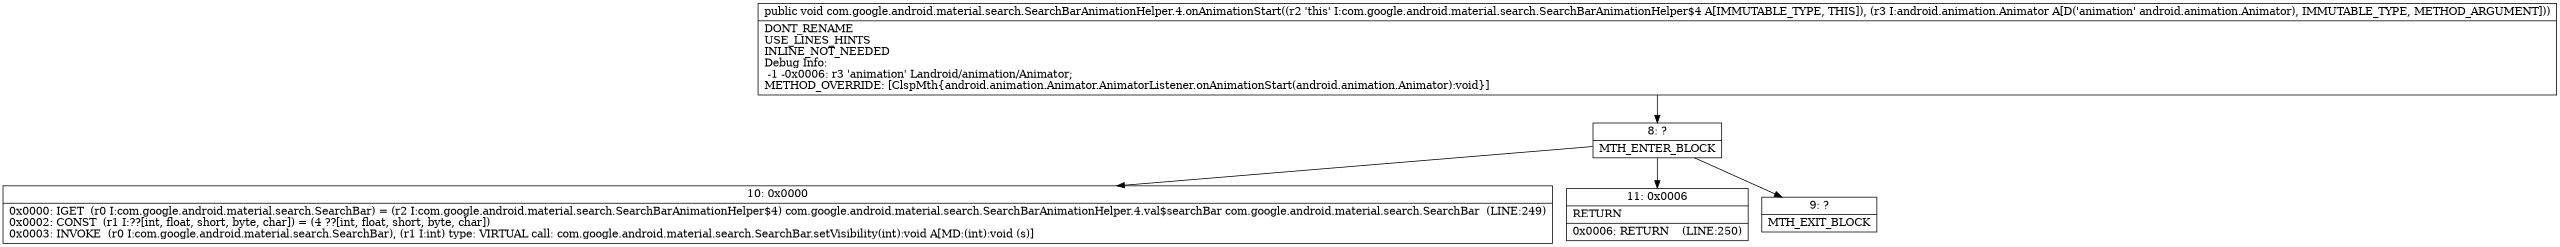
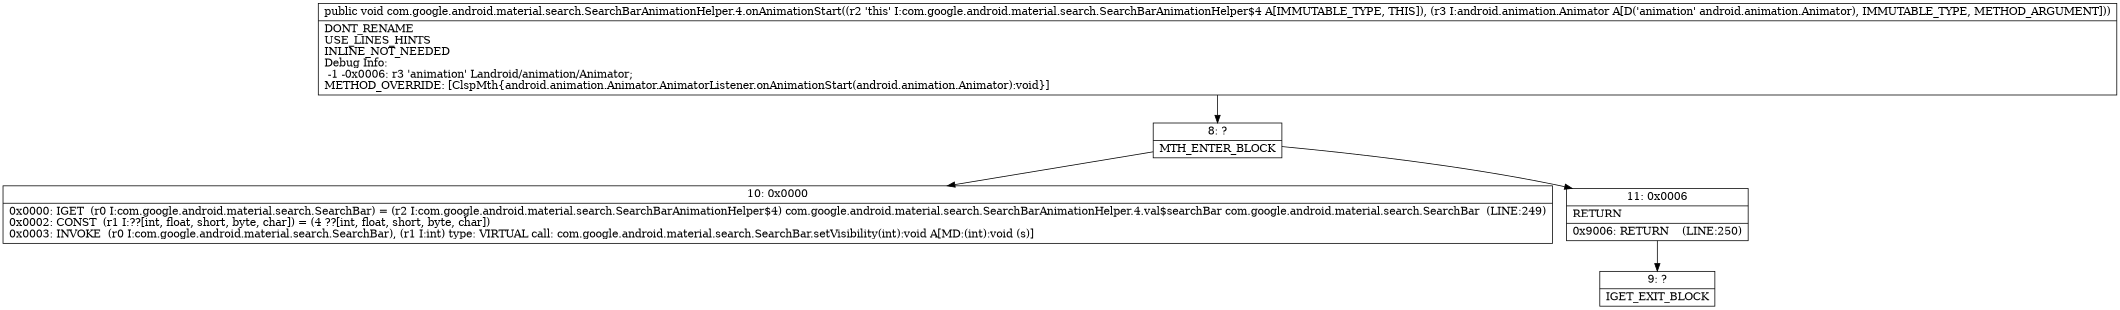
(1735, 176) -> (1657, 252)
(1819, 223) -> (1657, 297)
(1657, 232) -> (1657, 232)
